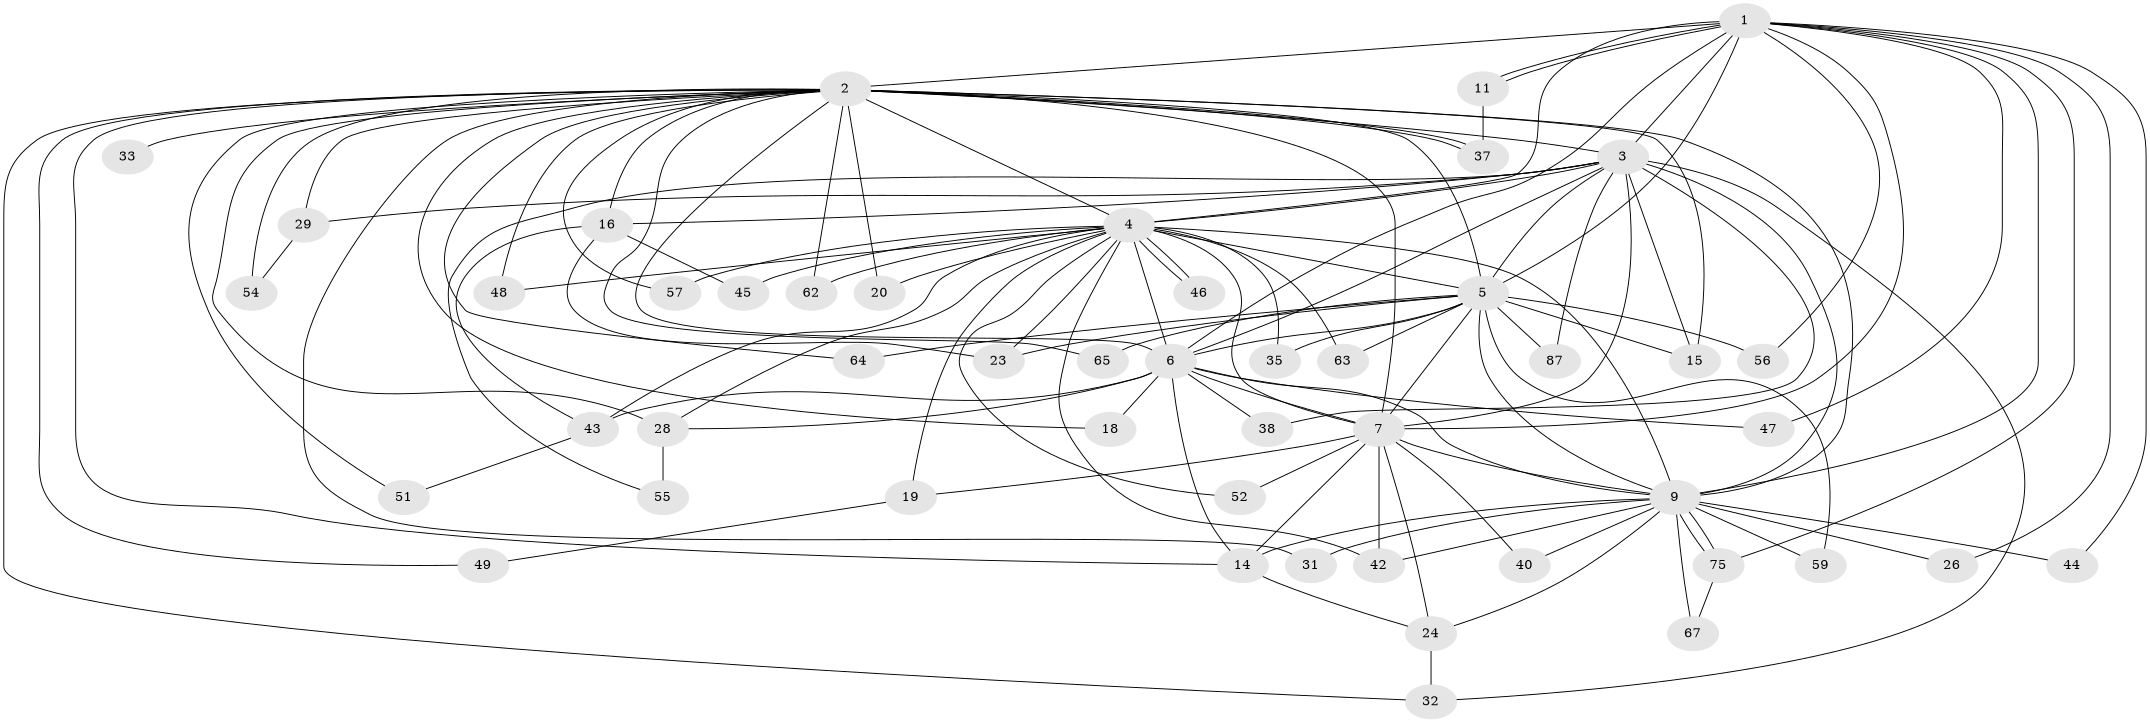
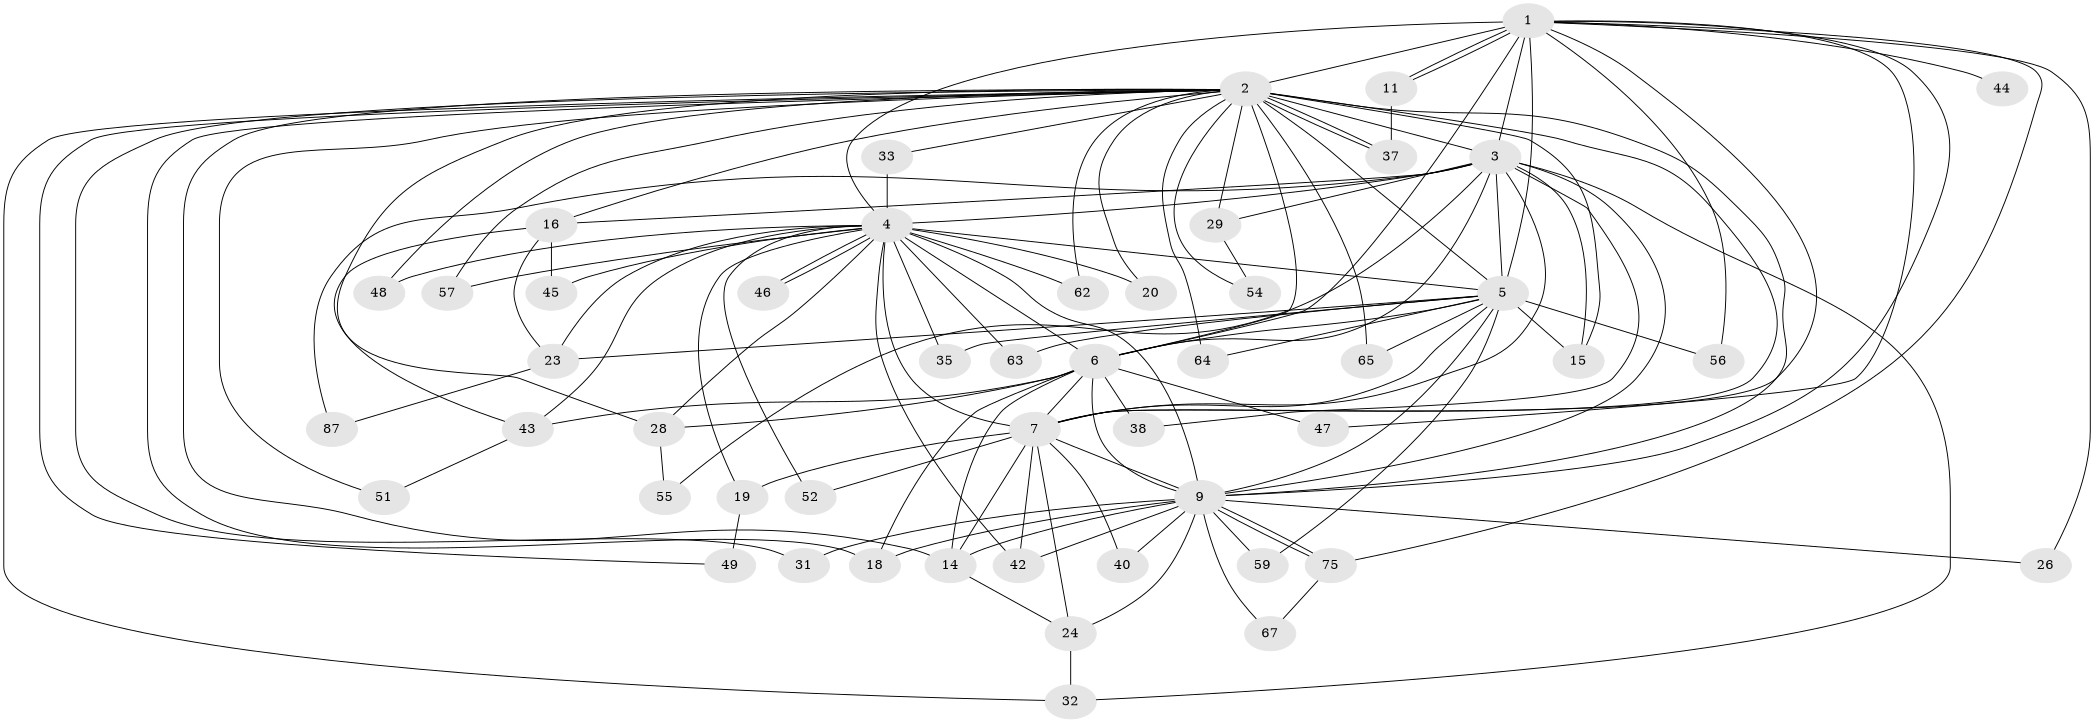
(988, 157) -> (887, 191)
(1519, 327) -> (452, 393)
(1874, 530) -> (1034, 522)
